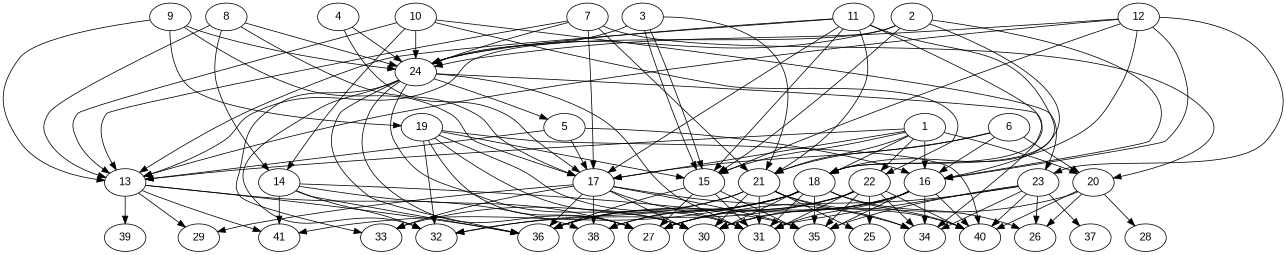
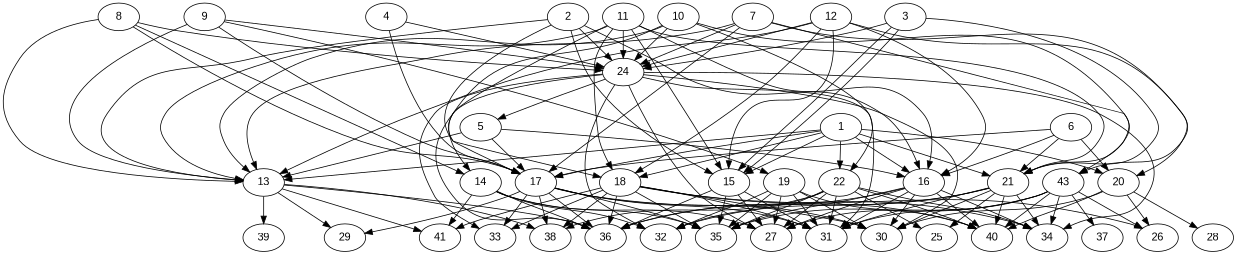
(565, 155) -> (753, 208)
(1038, 182) -> (1063, 182)
